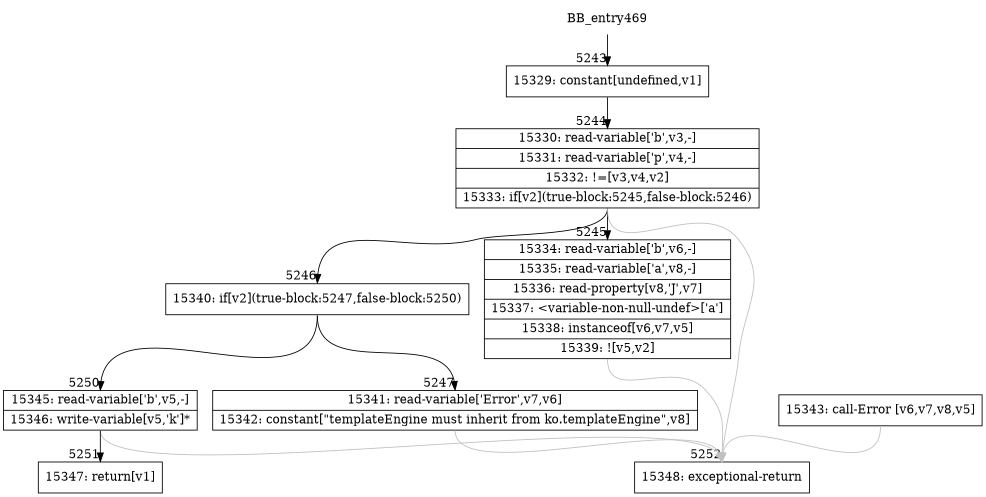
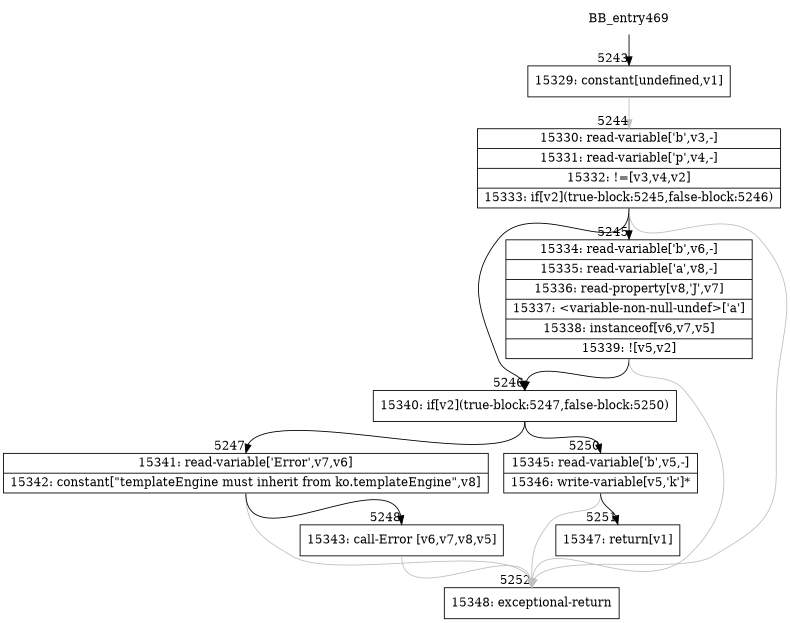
(608, 108) -> (629, 108)
none -> (581, 375)
none -> (320, 510)
